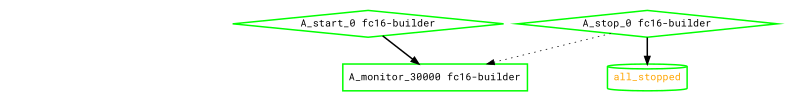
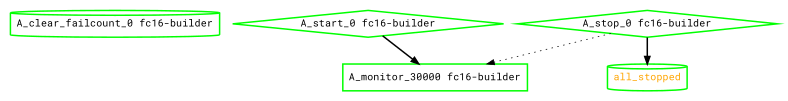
none -> (115, 24)
